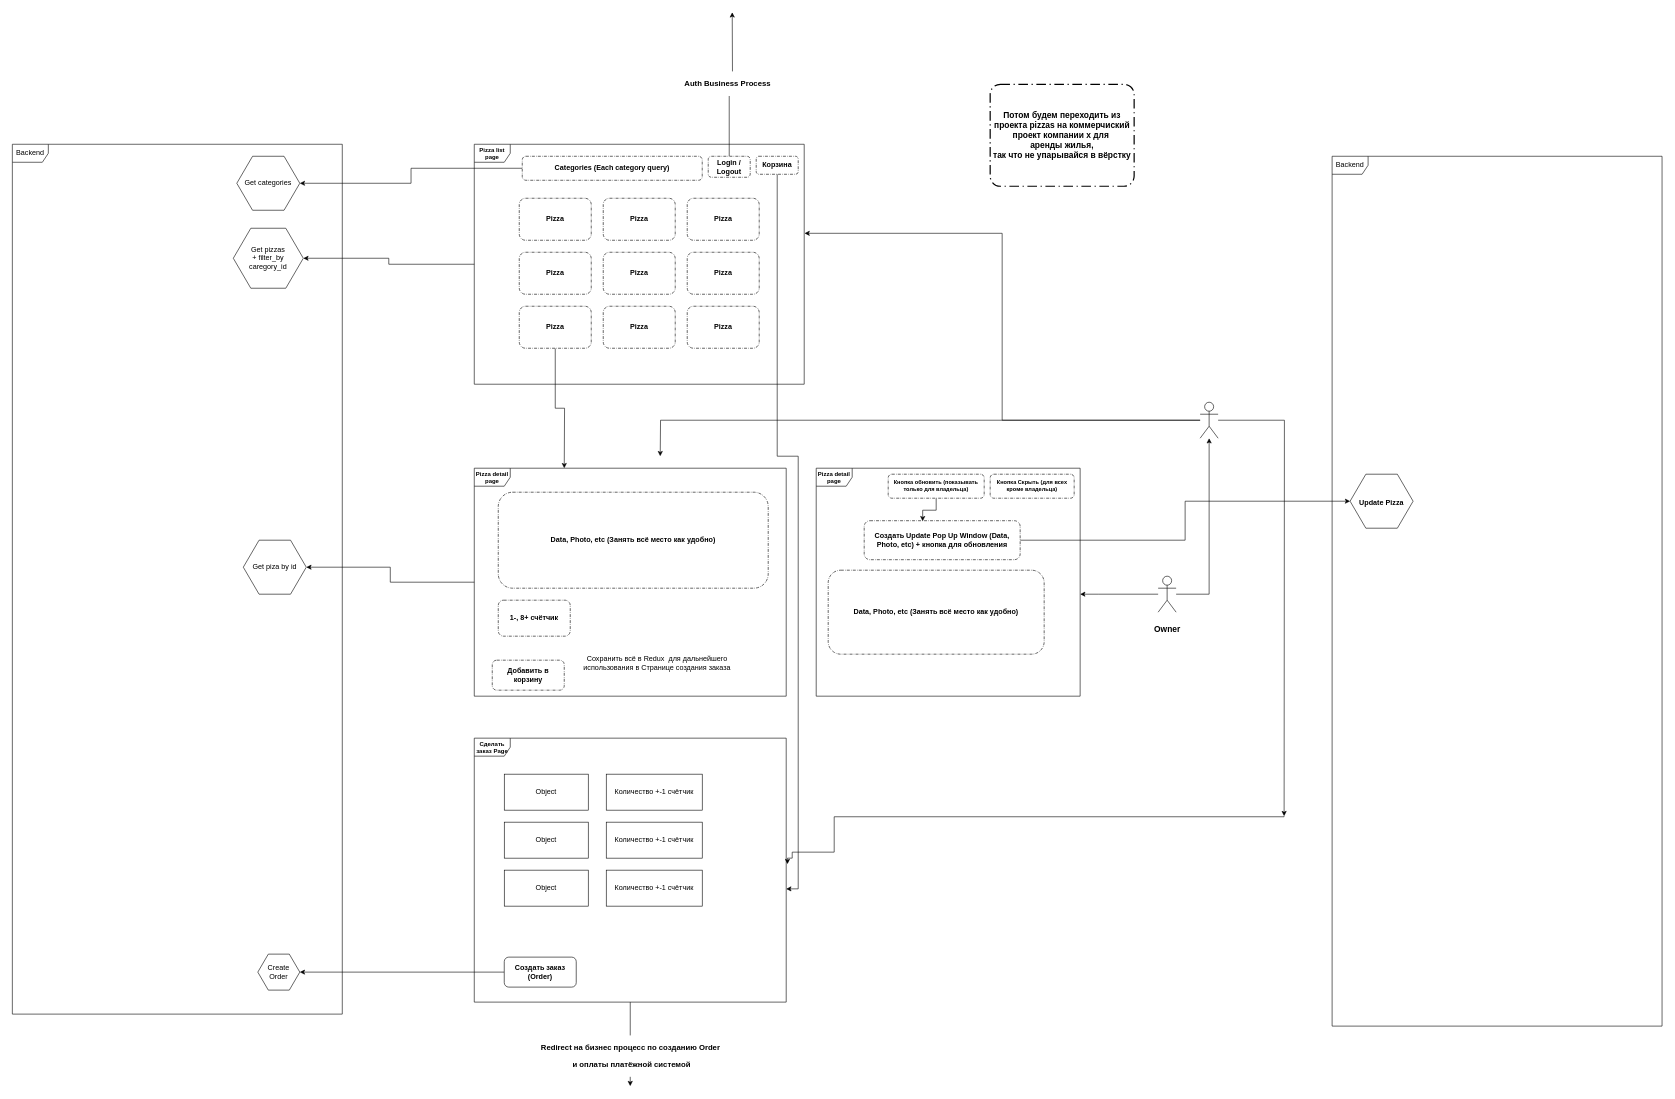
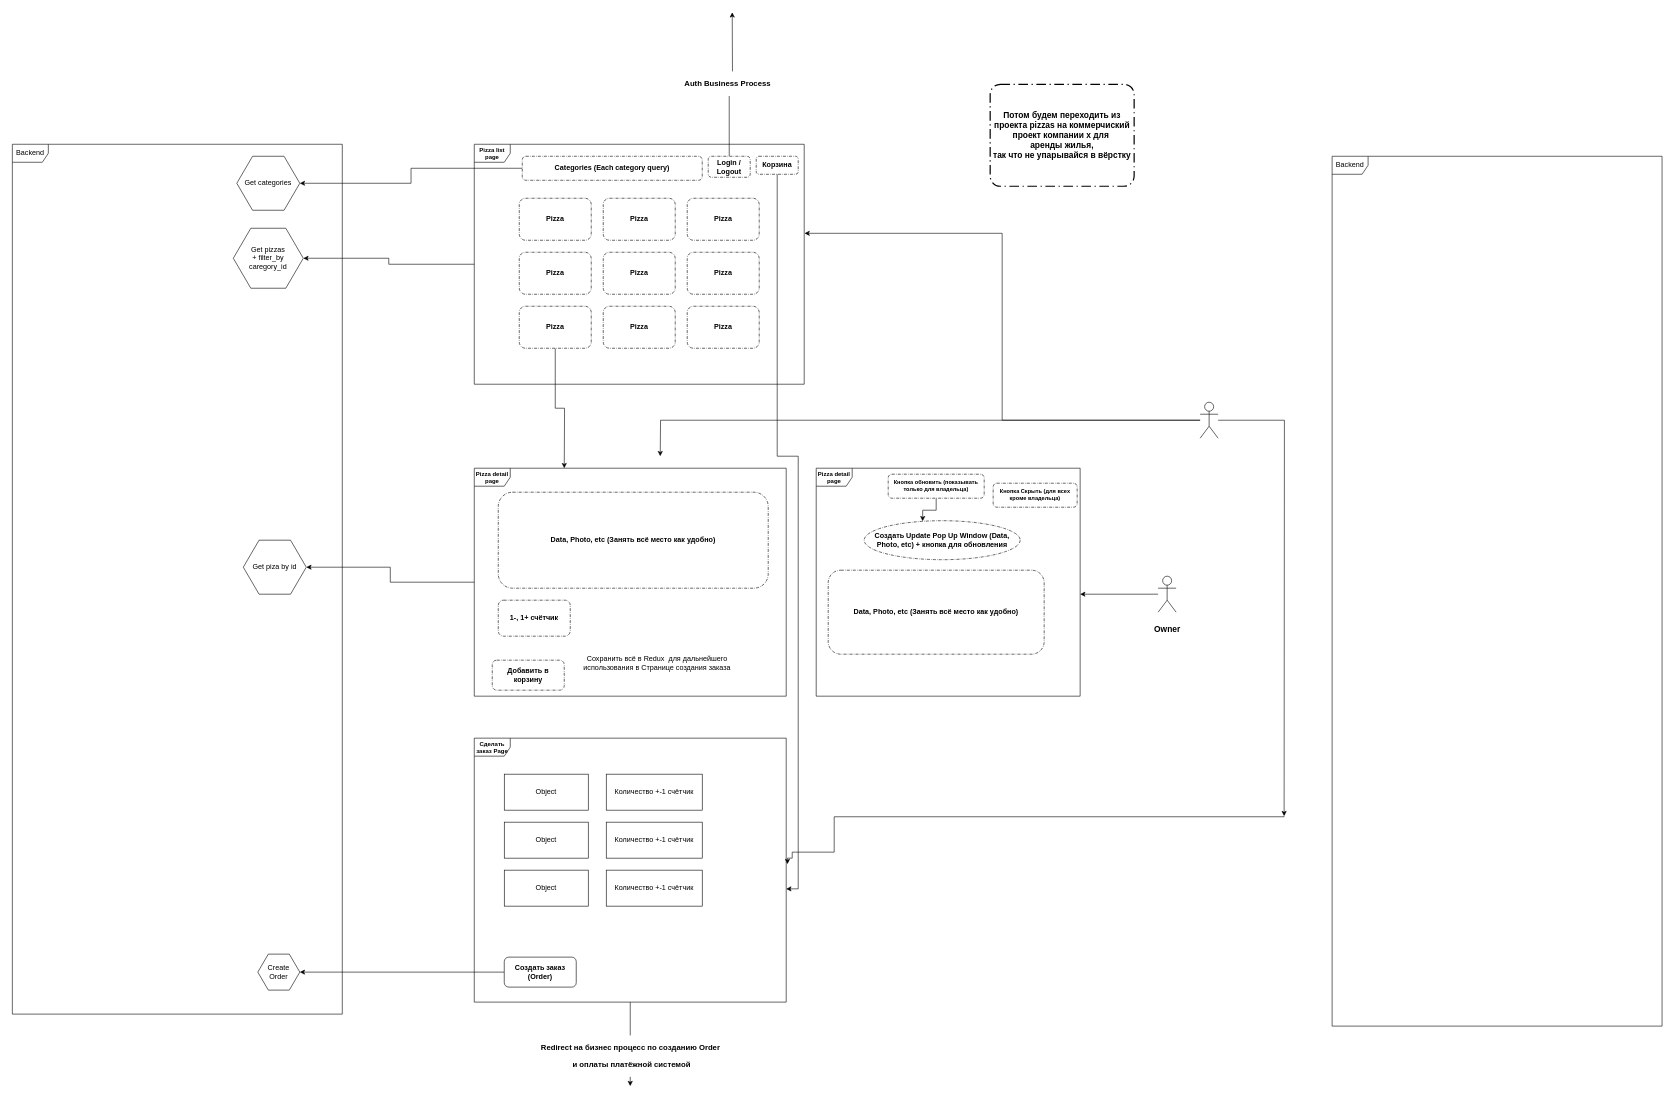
(1032, 486) -> (1035, 495)
(1207, 501) -> none
(1382, 501) -> none
(1209, 503) -> none
(942, 540) -> (942, 540)
(534, 618) -> (534, 618)
